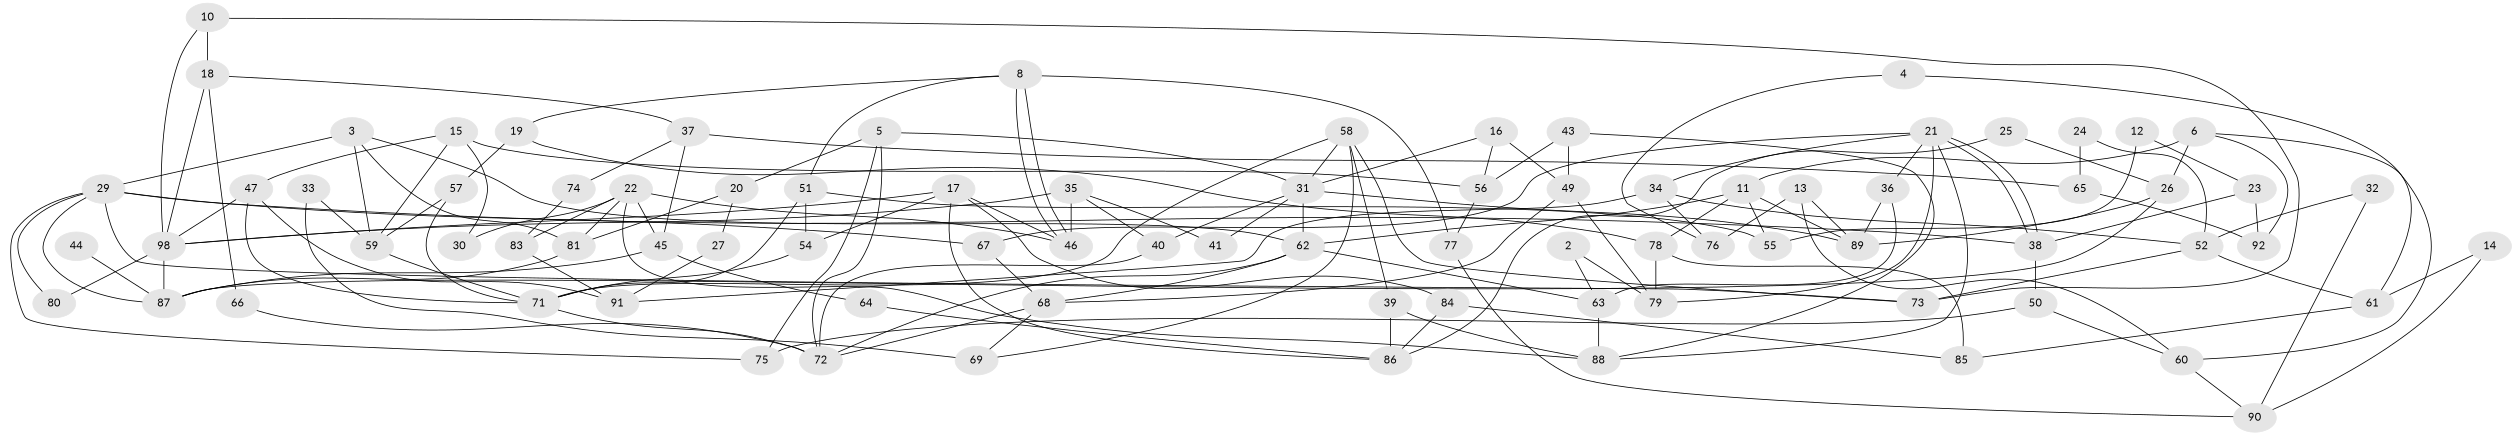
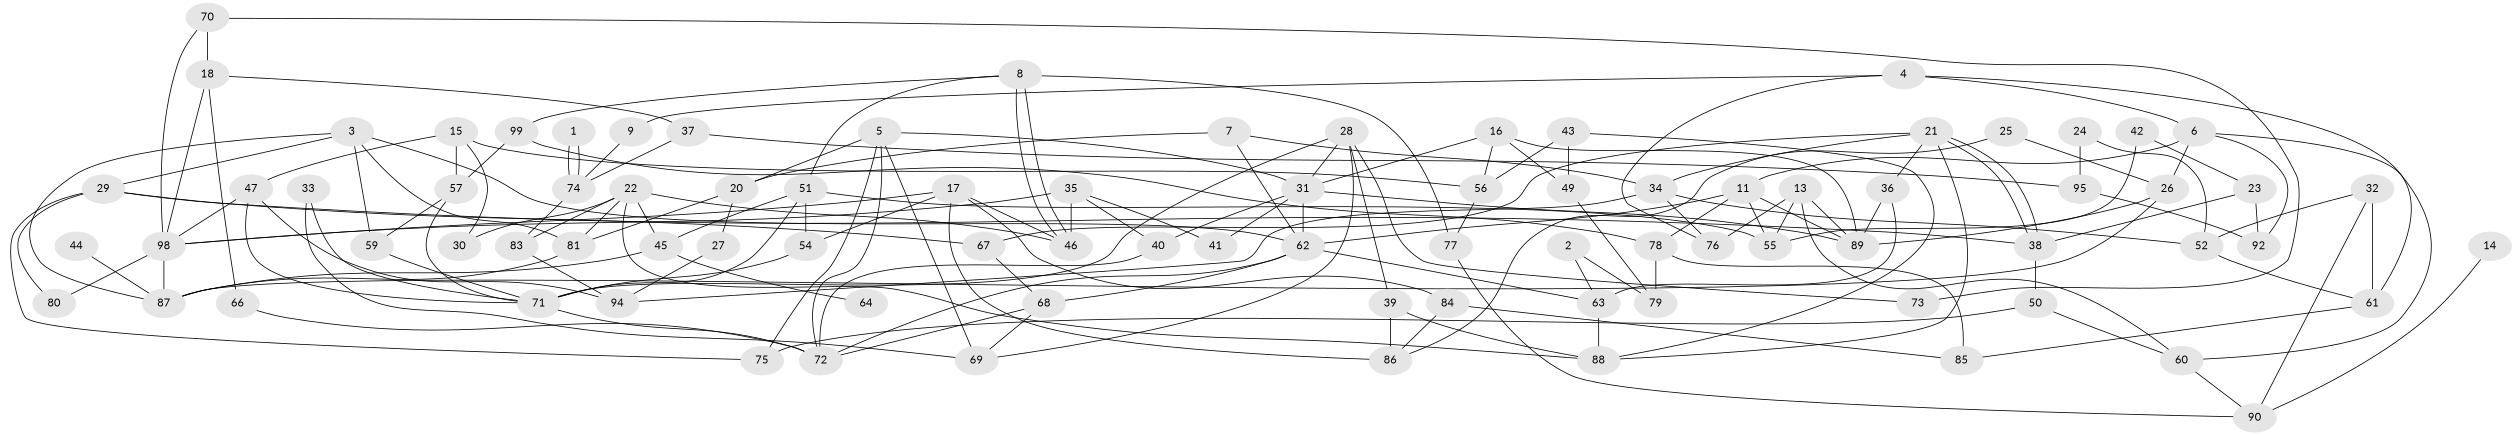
(208, 17) -> (208, 17)
none -> (2053, 92)
(517, 132) -> (517, 132)
none -> (574, 132)
none -> (631, 132)
none -> (1229, 132)
(1347, 132) -> (1347, 132)
(2137, 132) -> (2137, 132)
none -> (1705, 151)
(416, 187) -> (456, 159)
(675, 189) -> (732, 215)
(2080, 189) -> (2080, 189)
(340, 218) -> (426, 287)
none -> (1785, 218)
none -> (928, 246)
(56, 269) -> (94, 166)
(1878, 274) -> none
(2060, 275) -> none
(2431, 275) -> (2372, 246)
(983, 284) -> none
(1258, 294) -> none
(618, 303) -> (618, 303)
(1152, 339) -> none
